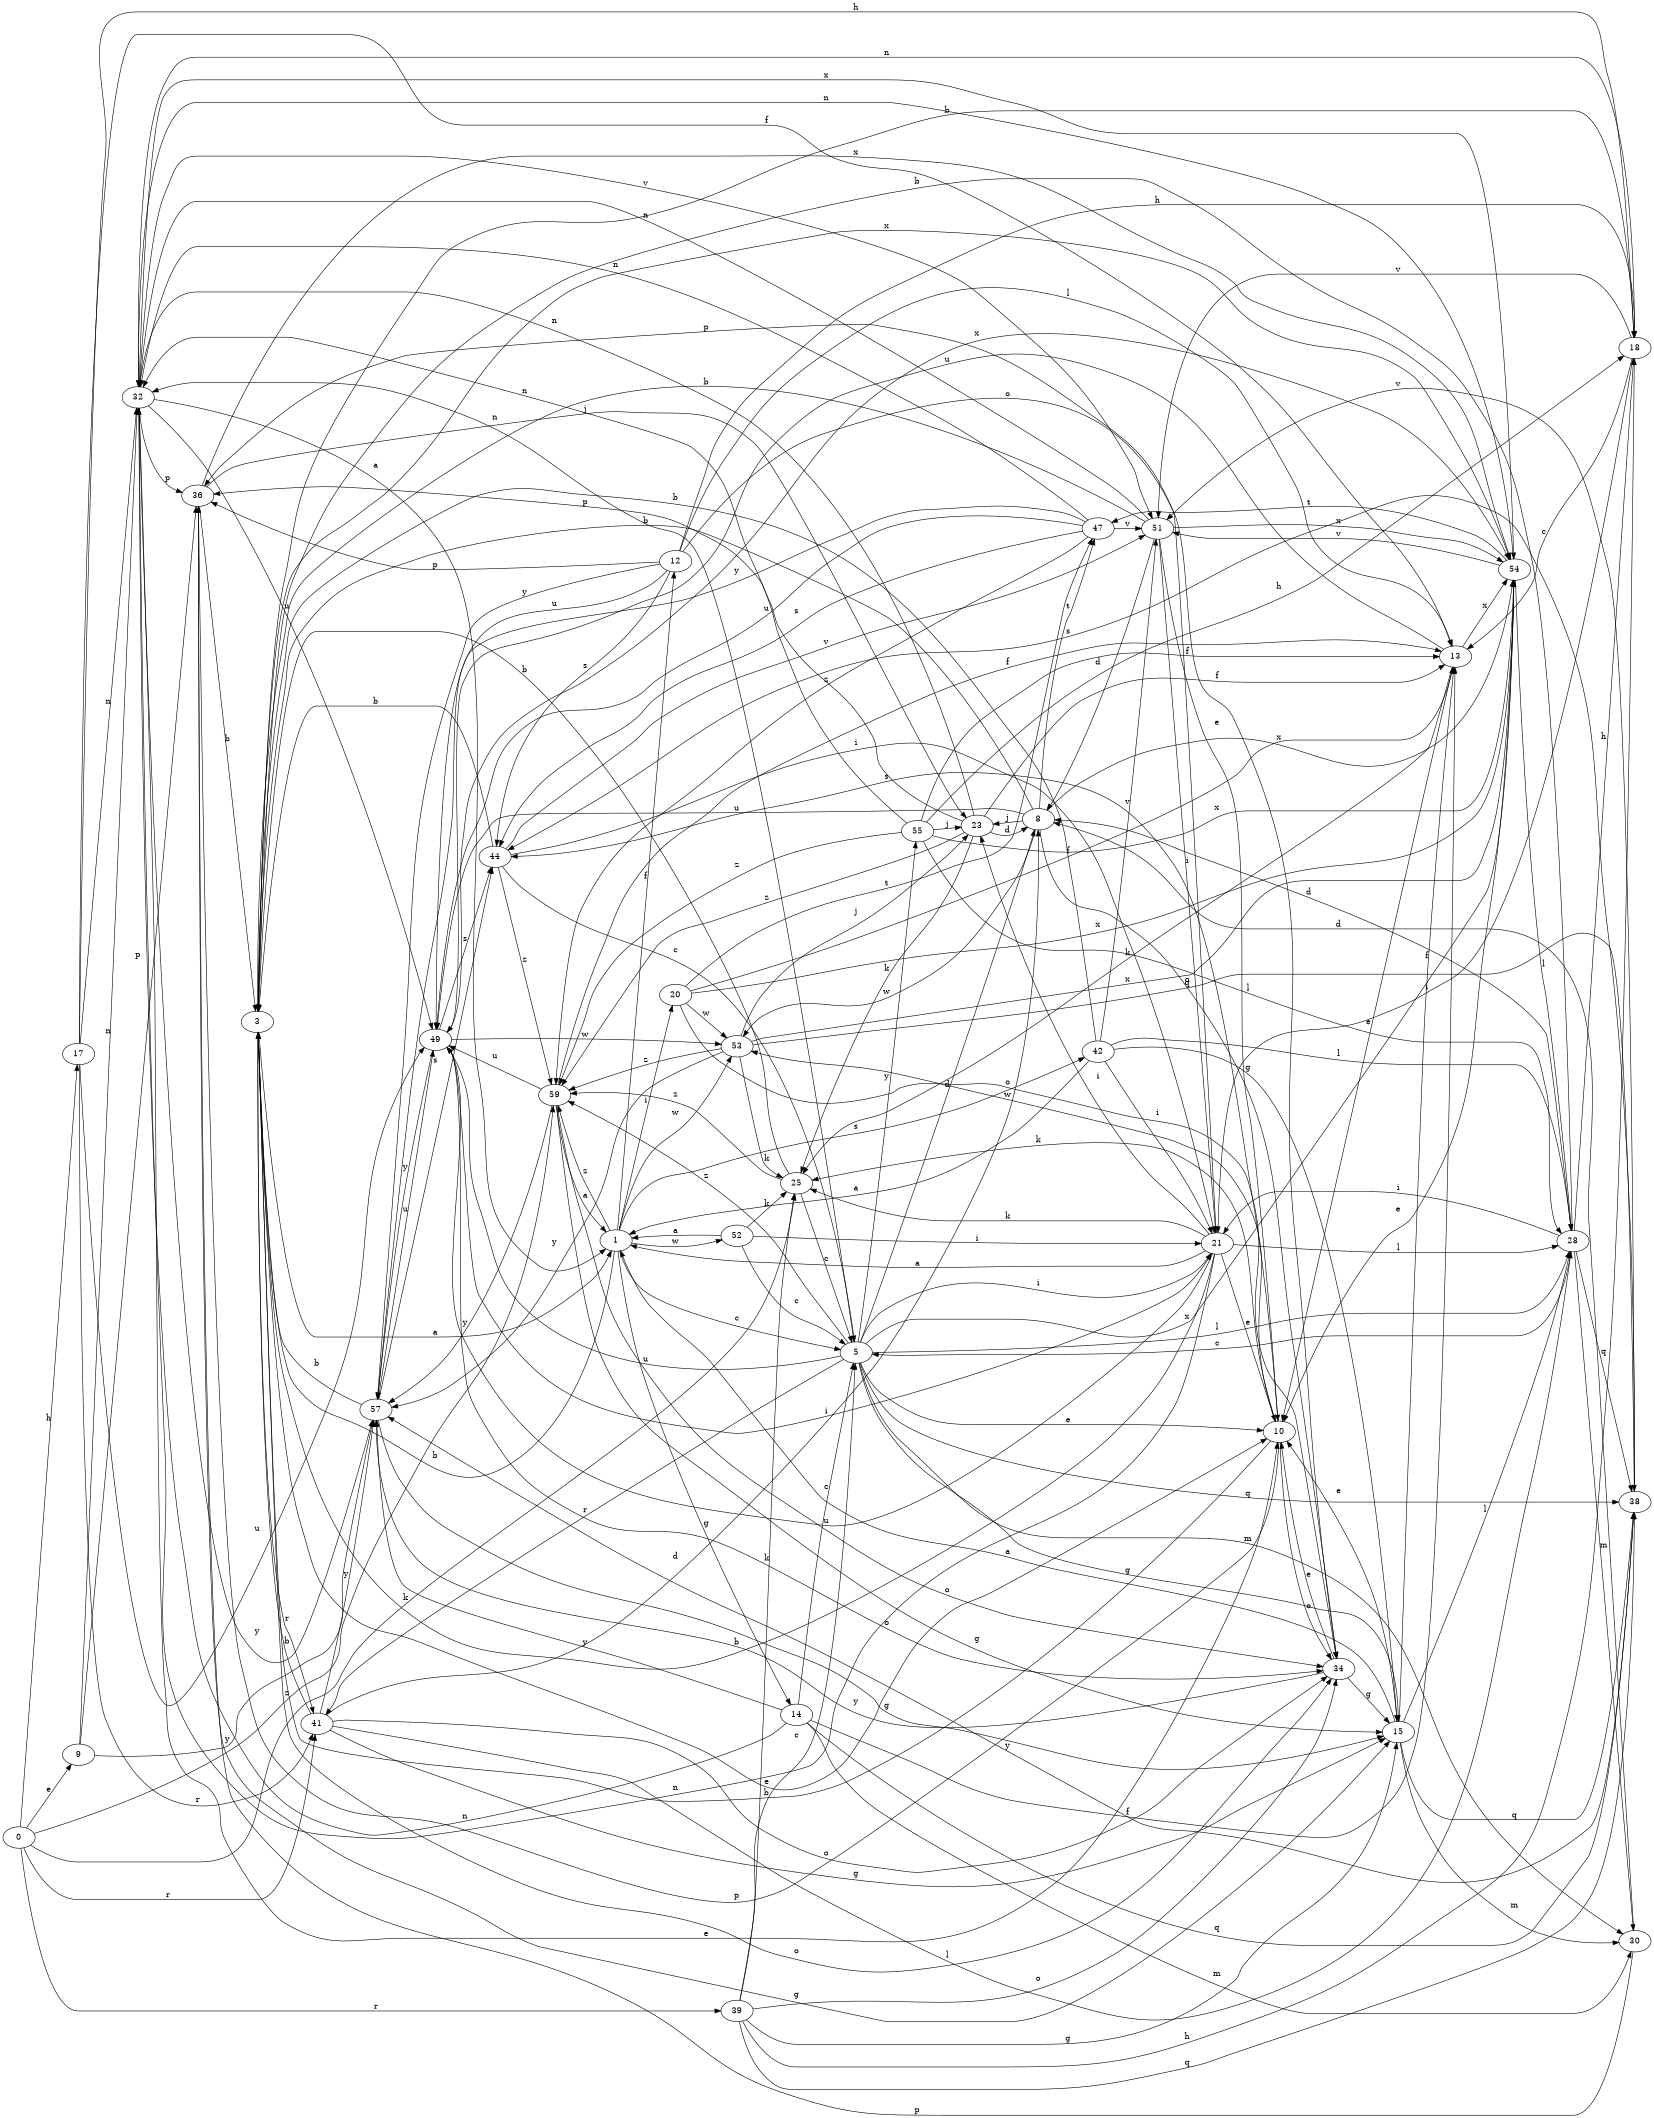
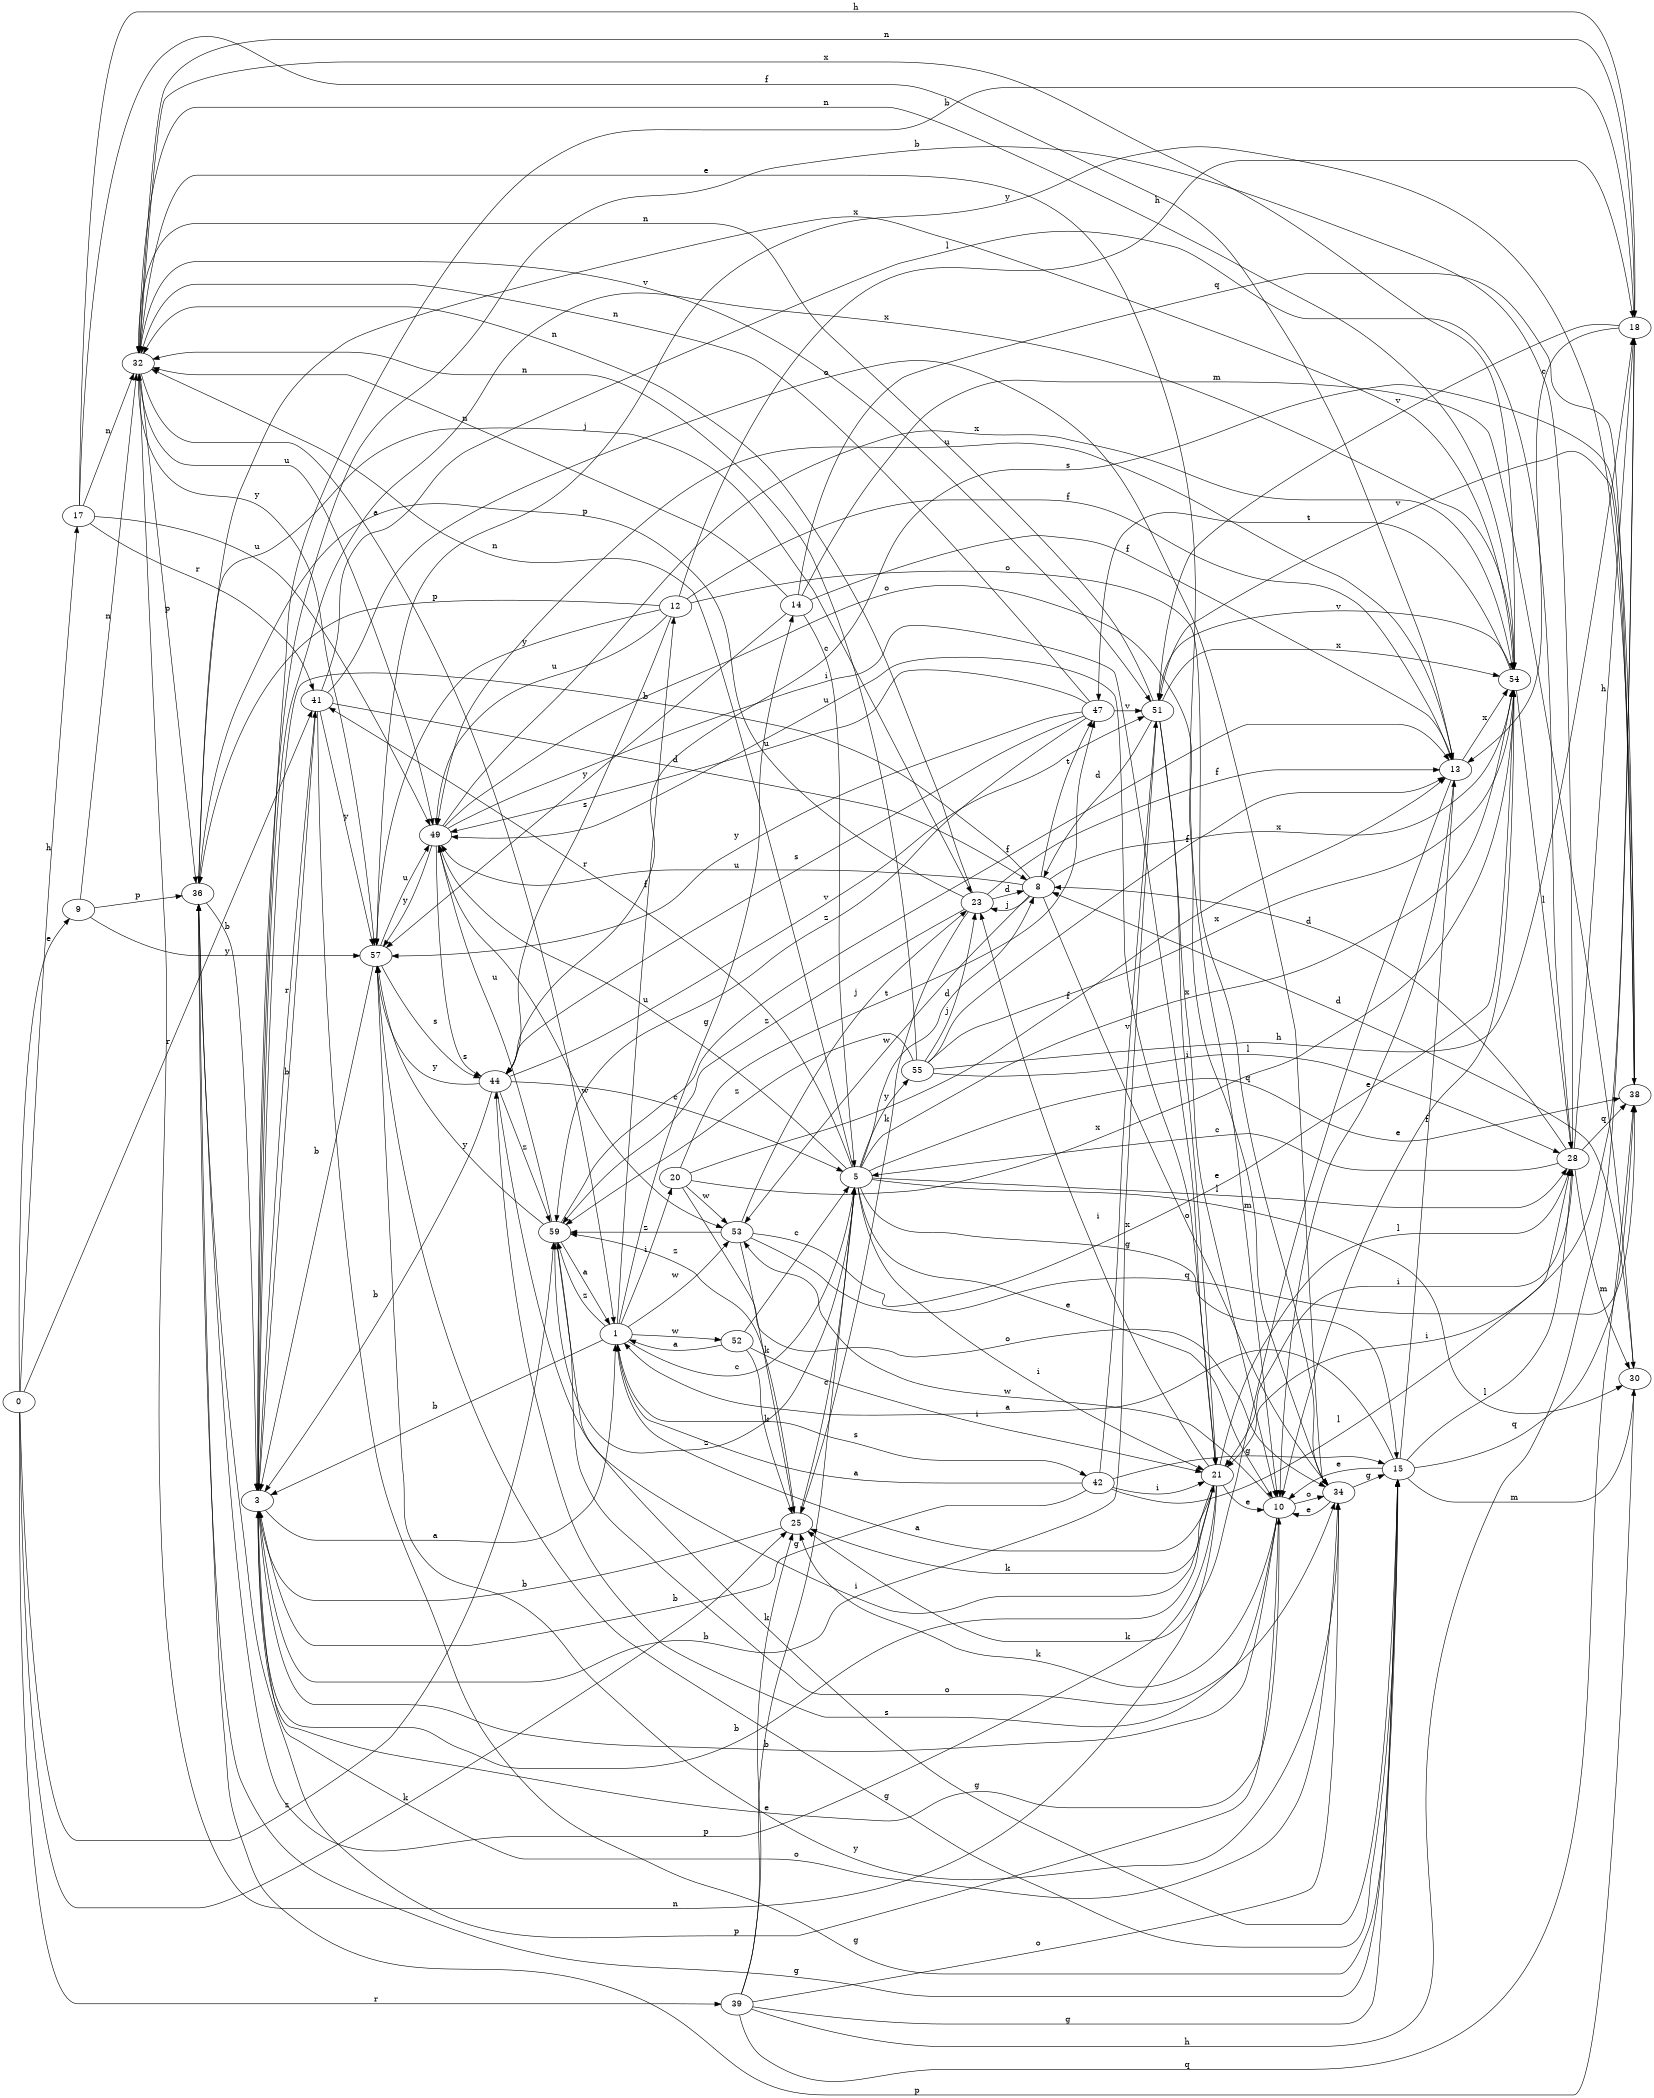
(1068, 293) -> (1068, 497)
(569, 1249) -> (404, 1054)
(797, 1735) -> (797, 1544)
